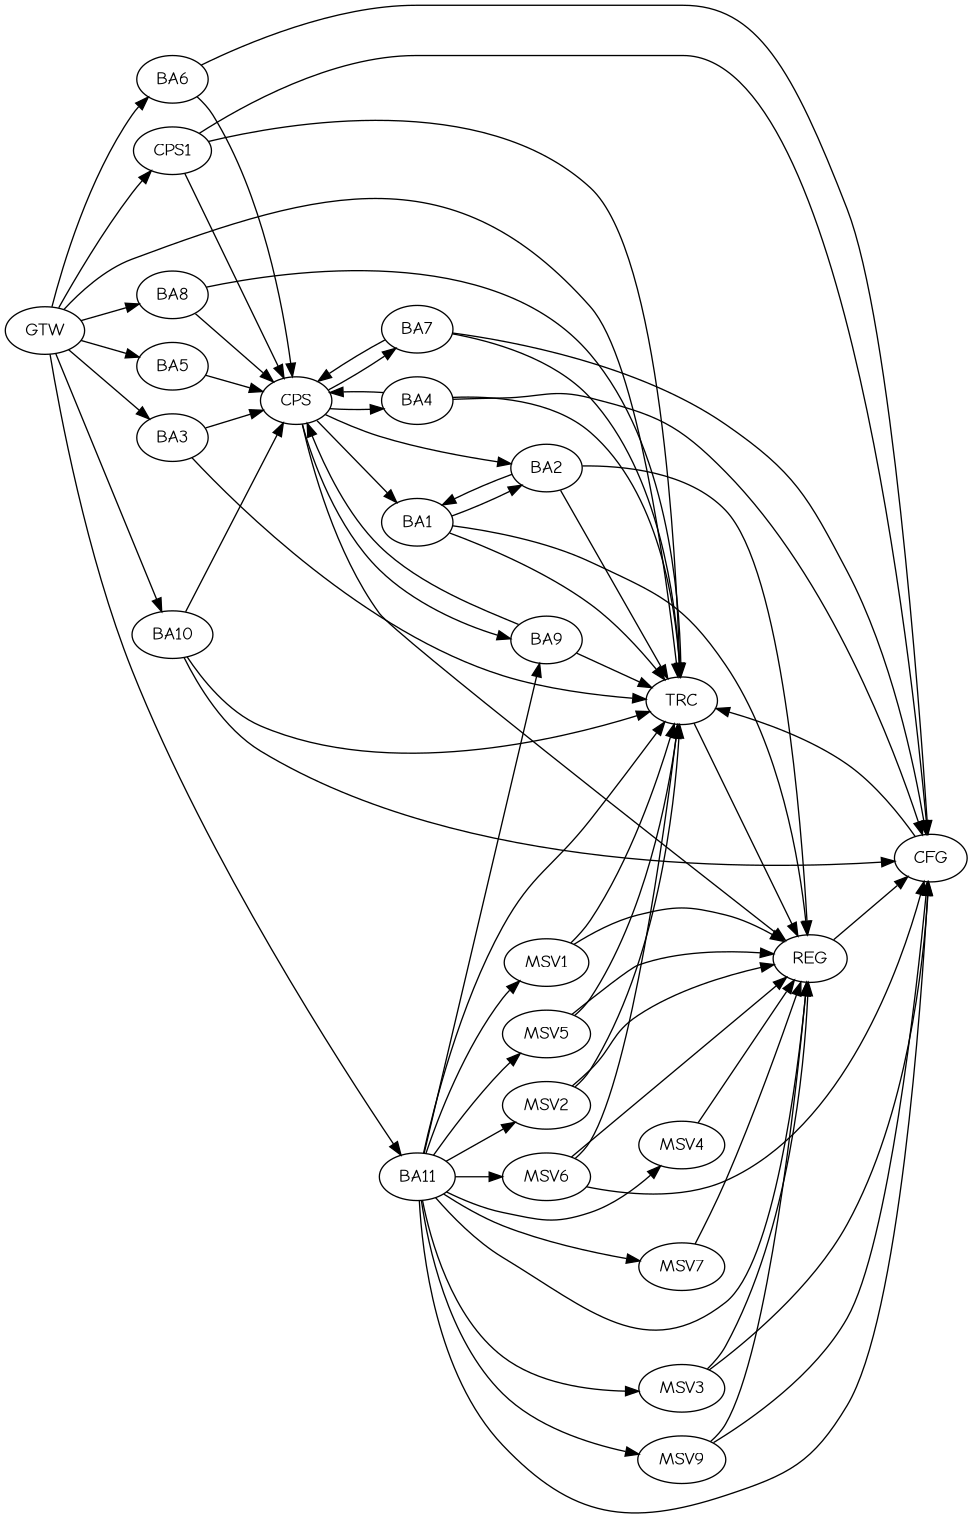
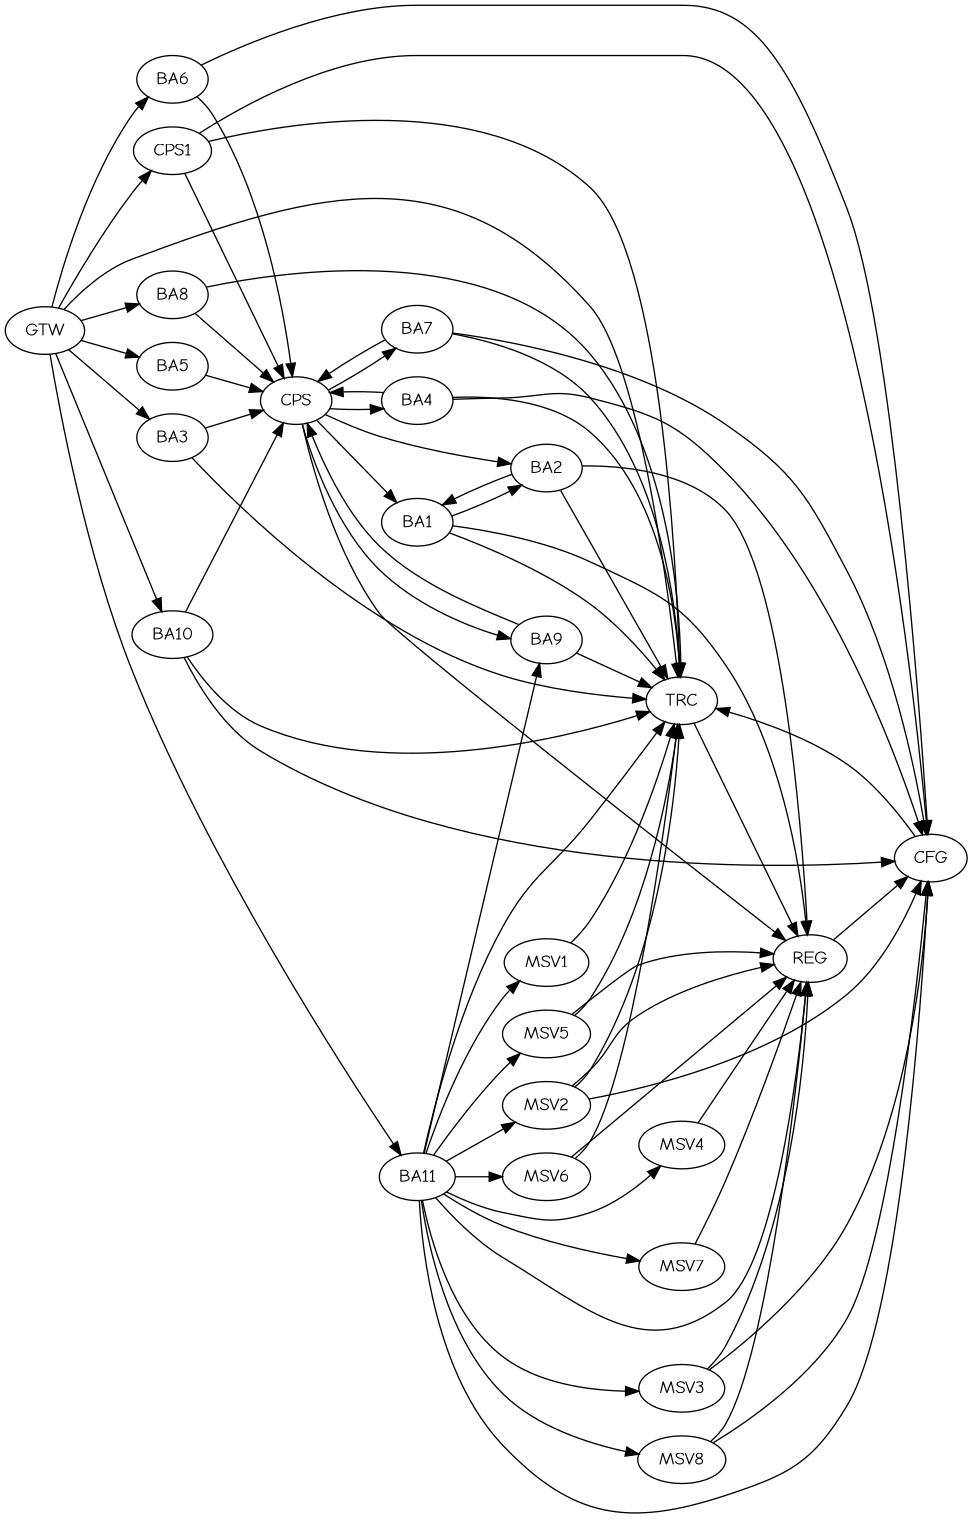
(672, 908) -> none
(810, 1115) -> (763, 1046)
(682, 1460) -> (682, 1460)
